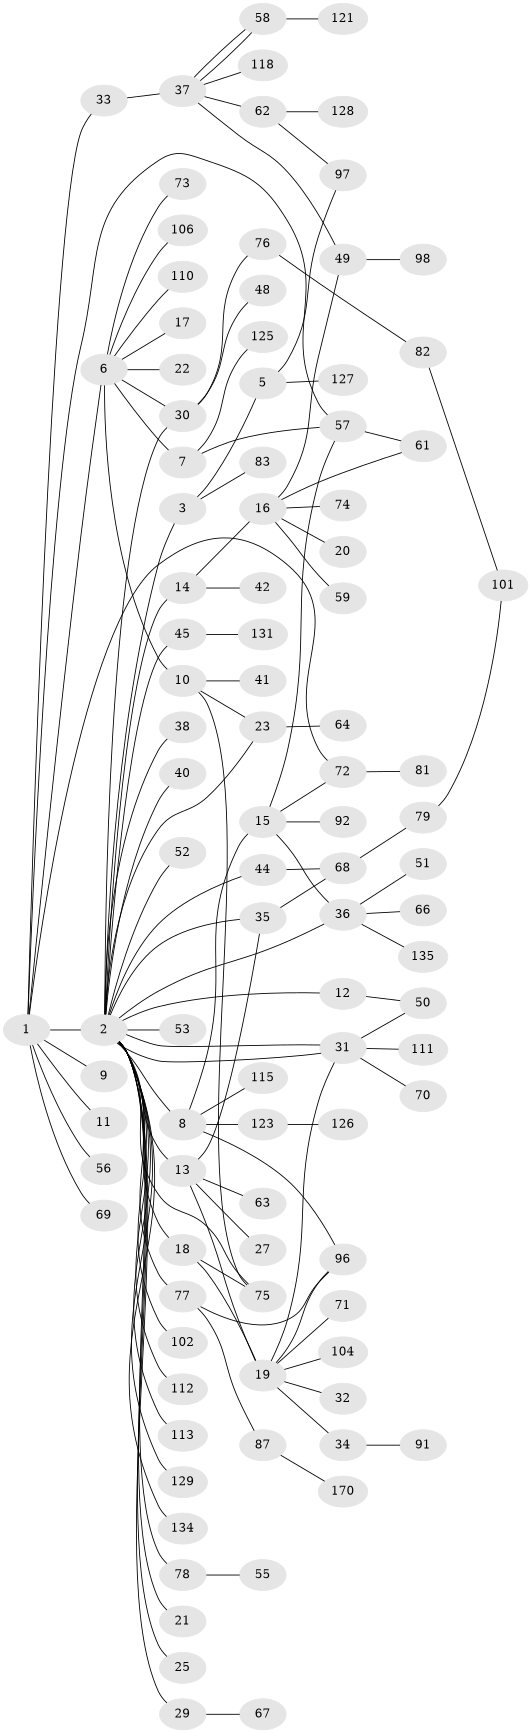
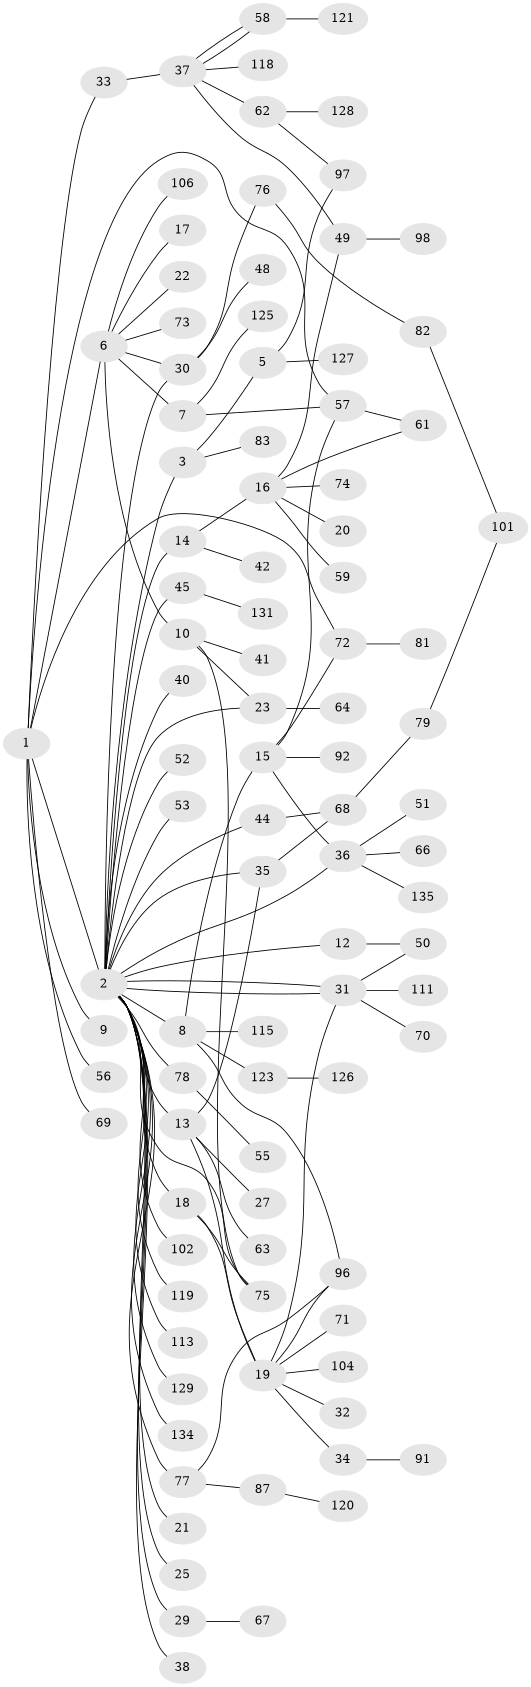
(183, 277) -> none
(104, 1123) -> none
(183, 1389) -> (183, 1296)
(343, 1492) -> (343, 1506)
